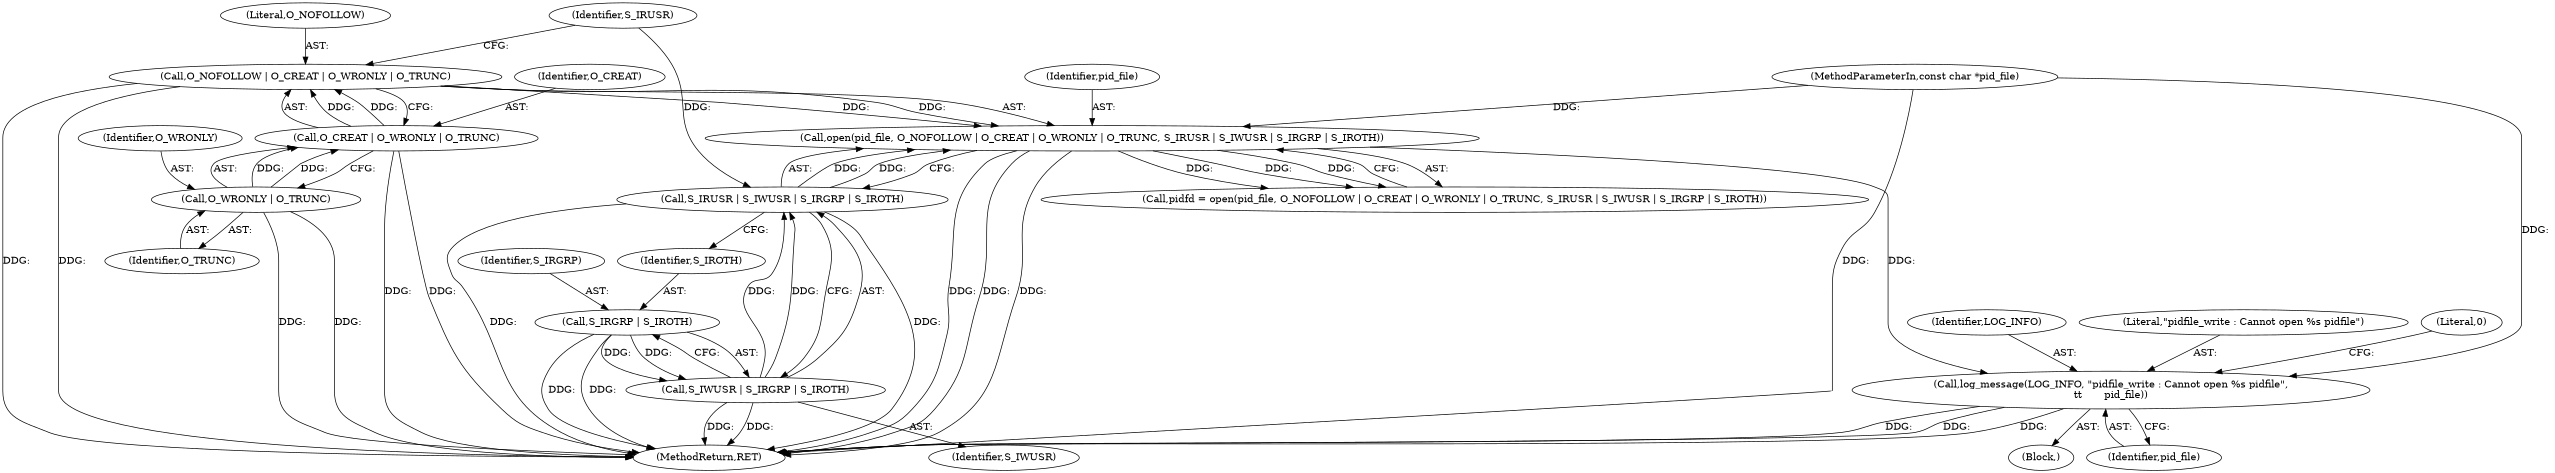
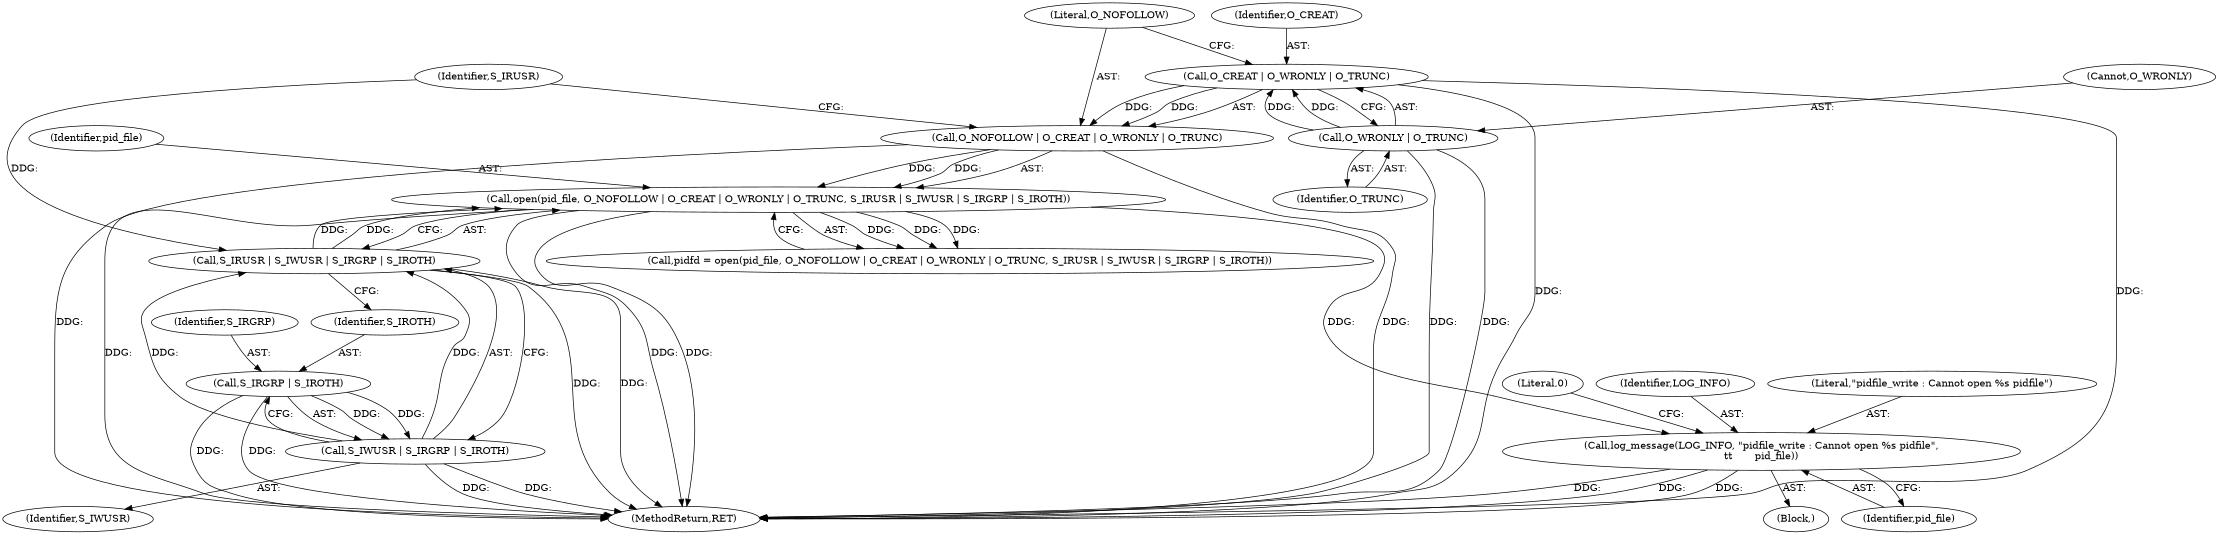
(1915, 77) -> none
(399, 98) -> (1194, 45)
(160, 138) -> (2140, 77)
